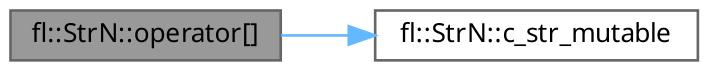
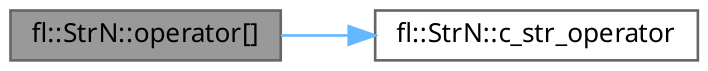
(537, 35) -> (537, 35)
